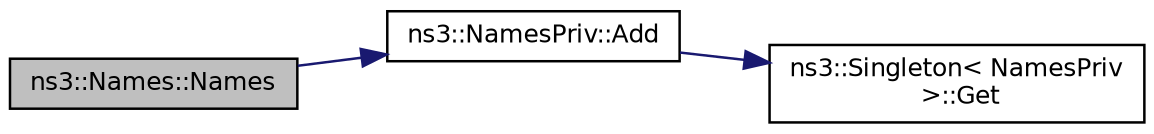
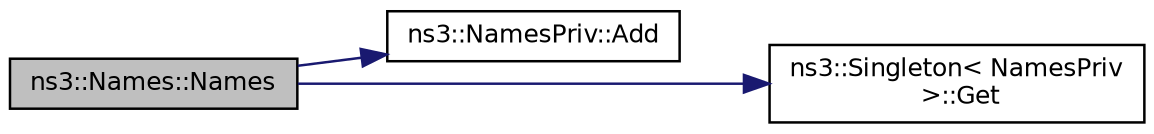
(712, 56) -> (521, 84)
